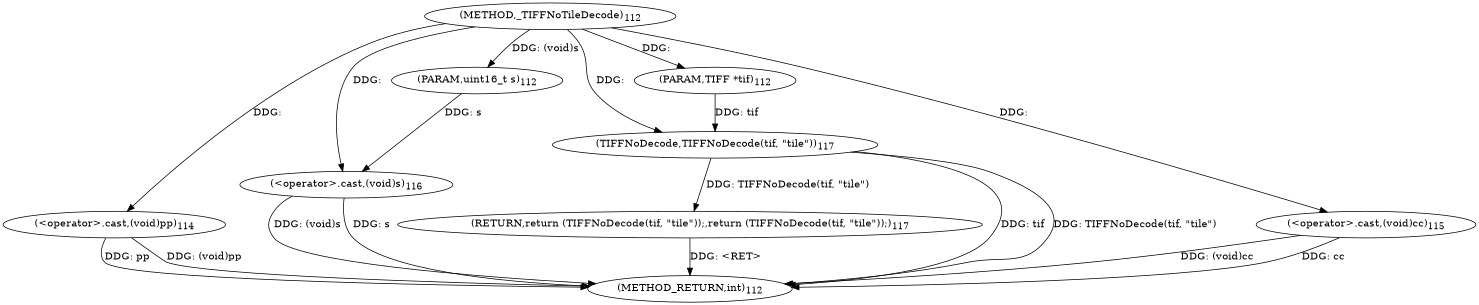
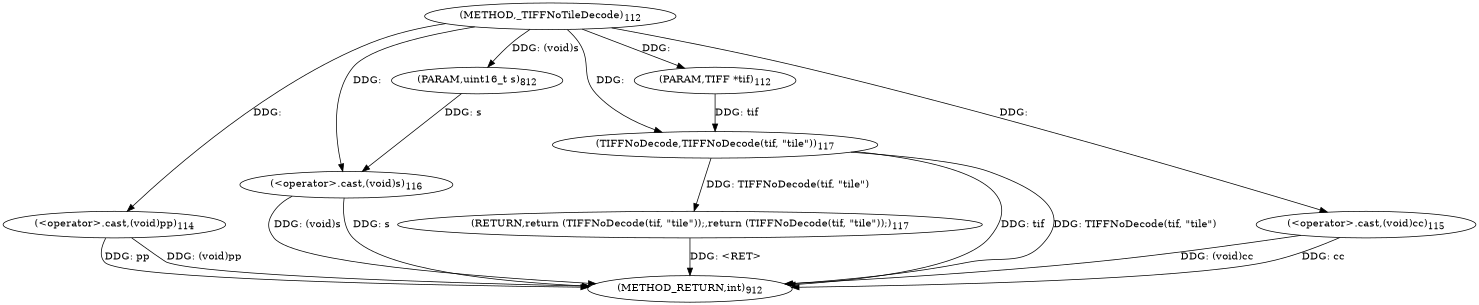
(529, 79) -> (529, 79)
(754, 288) -> (754, 288)
